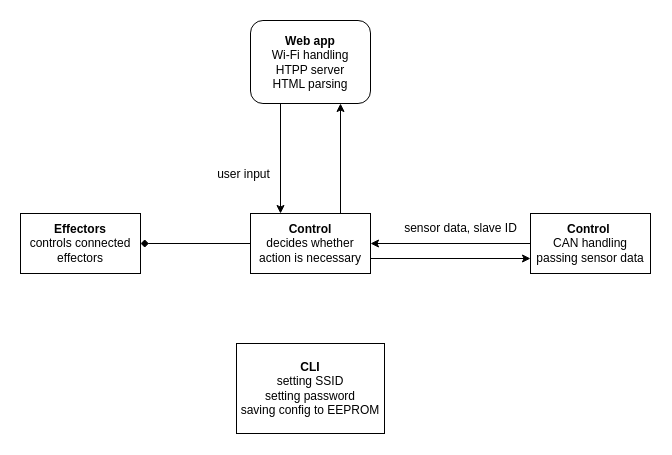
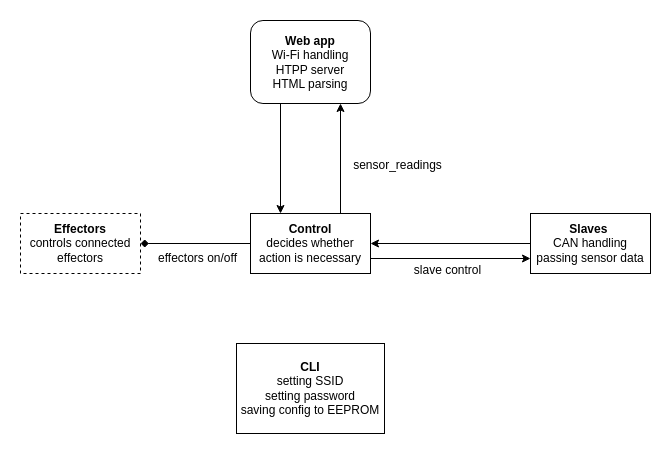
none -> (397, 166)
(243, 175) -> none
(461, 229) -> none
(81, 244) -> (81, 244)
(591, 244) -> (591, 244)
none -> (198, 259)
none -> (447, 271)
